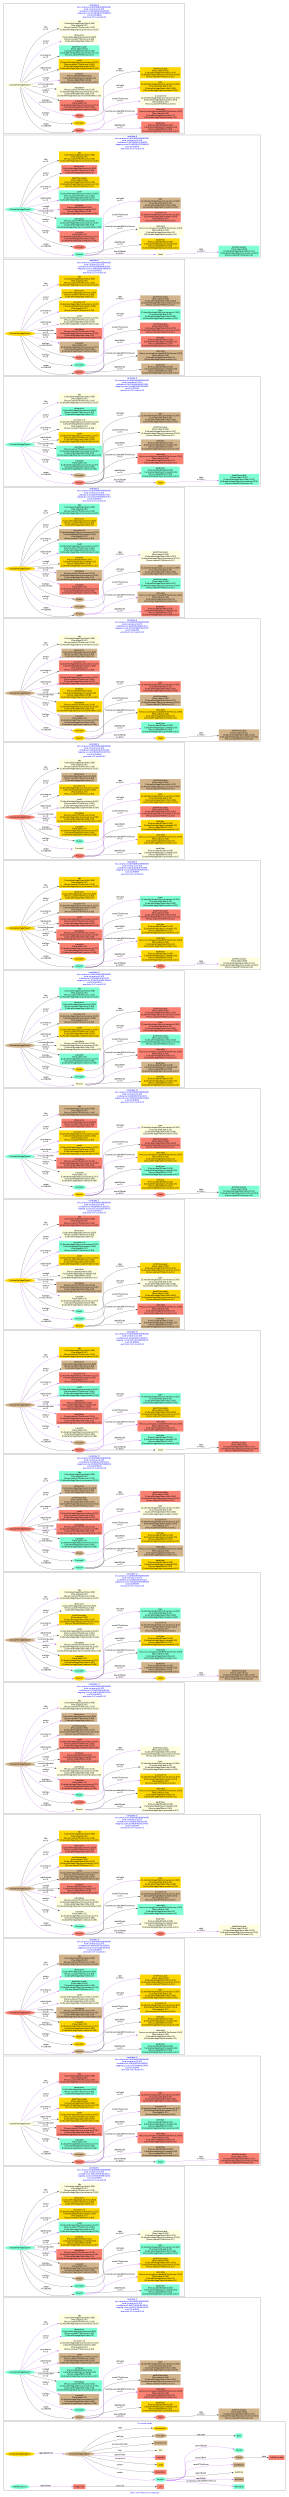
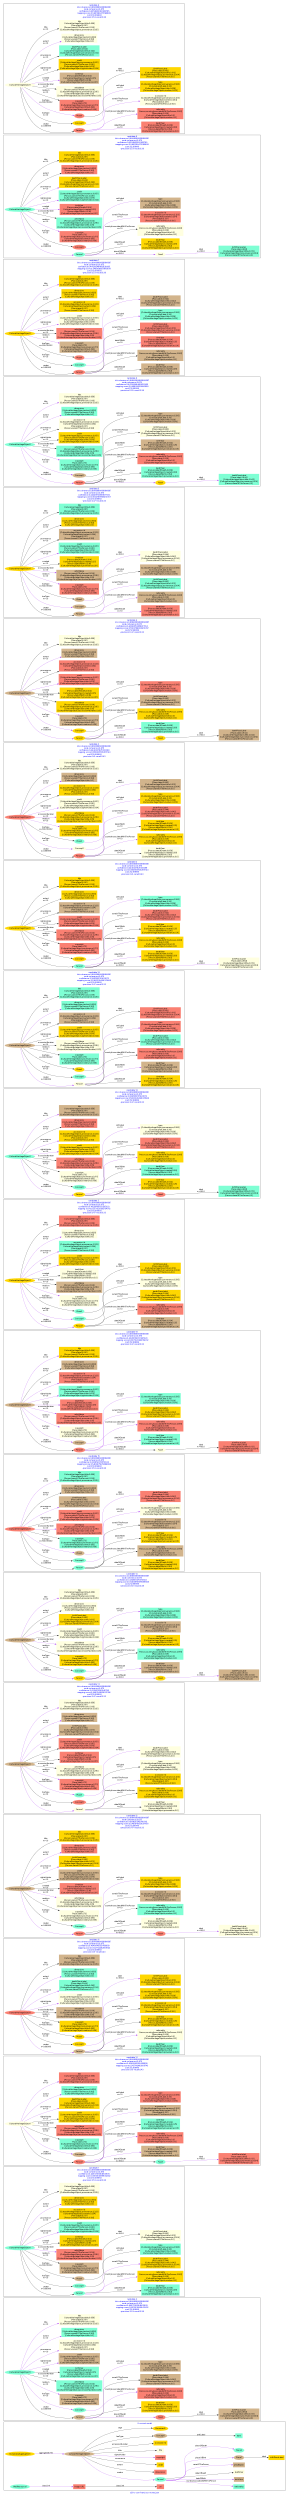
(160, 2443) -> (160, 2443)
(277, 2458) -> (277, 2458)
(46, 2486) -> (46, 2486)
